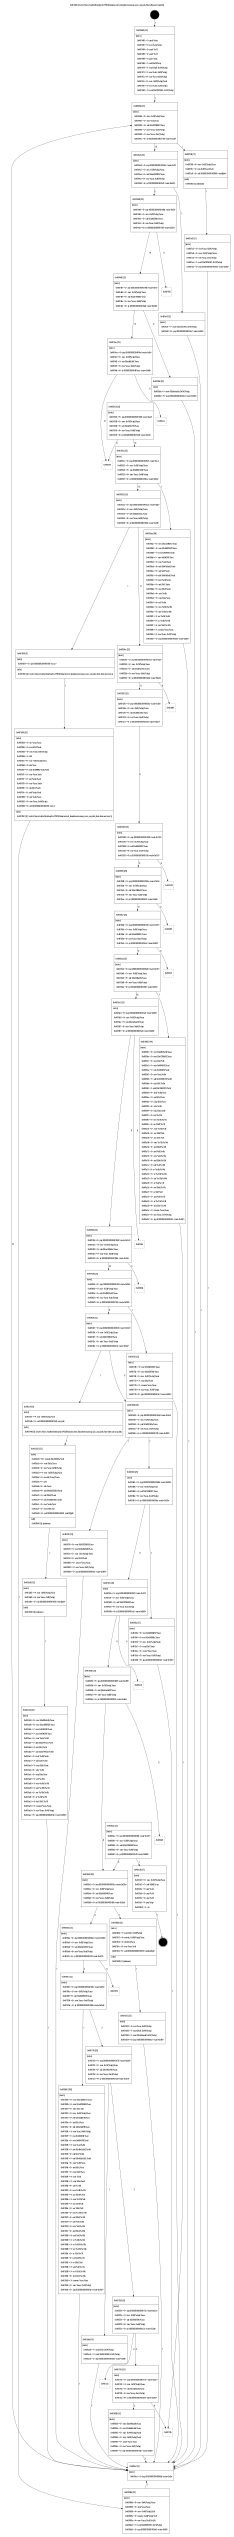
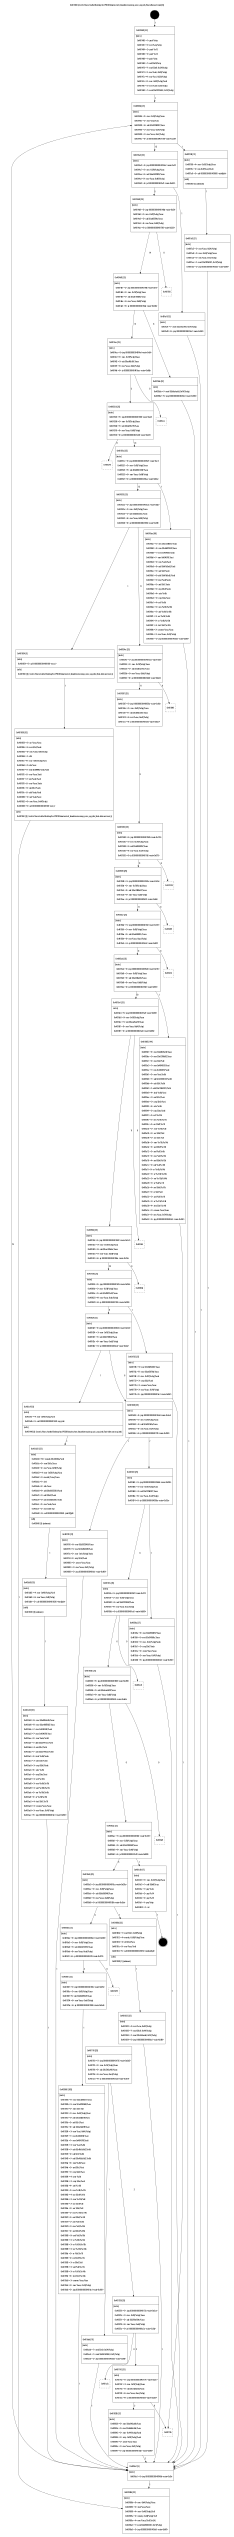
(101, 416) -> (130, 388)
(102, 1786) -> (117, 1762)
(96, 2027) -> none
(146, 2485) -> (149, 2484)
